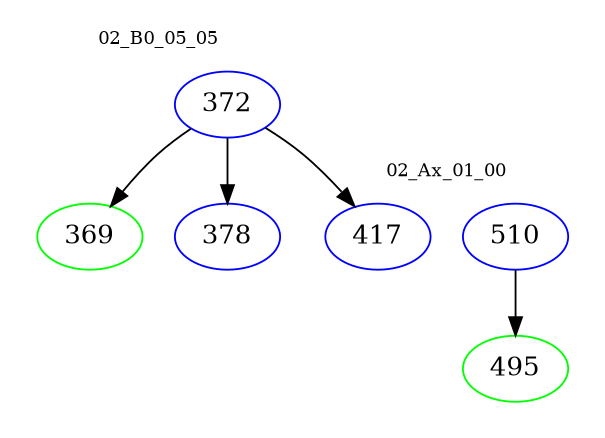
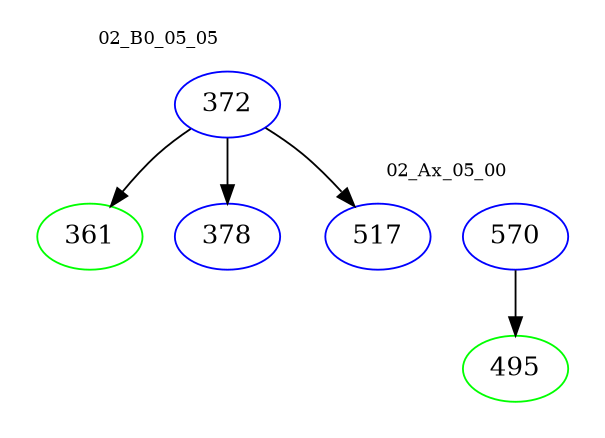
(447, 172) -> (447, 172)
(90, 237) -> (90, 237)
(378, 237) -> (378, 237)
(516, 237) -> (516, 237)
